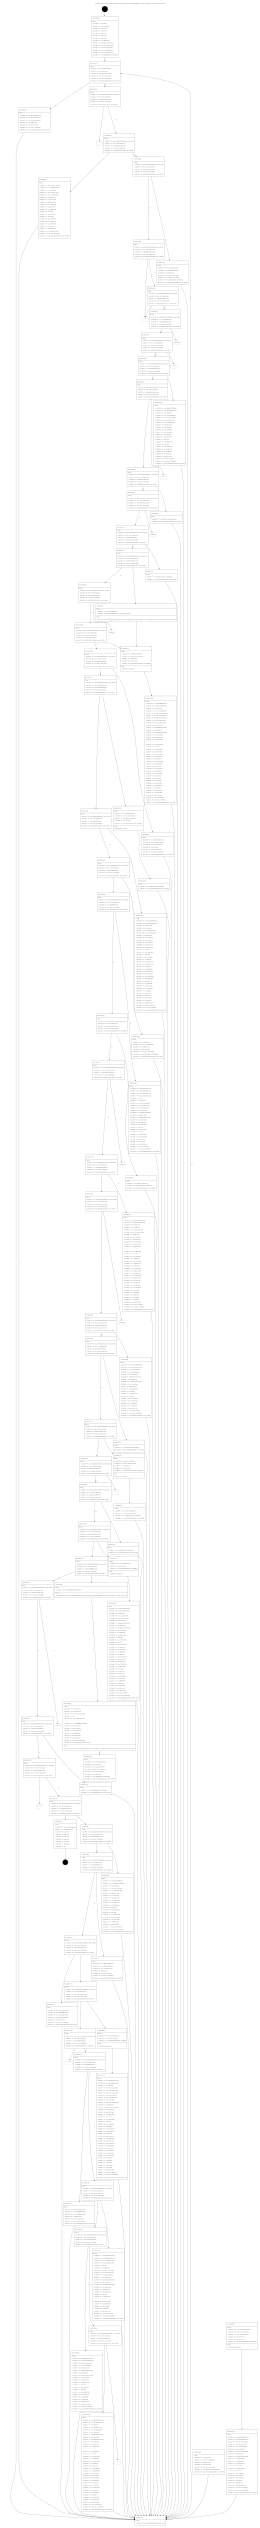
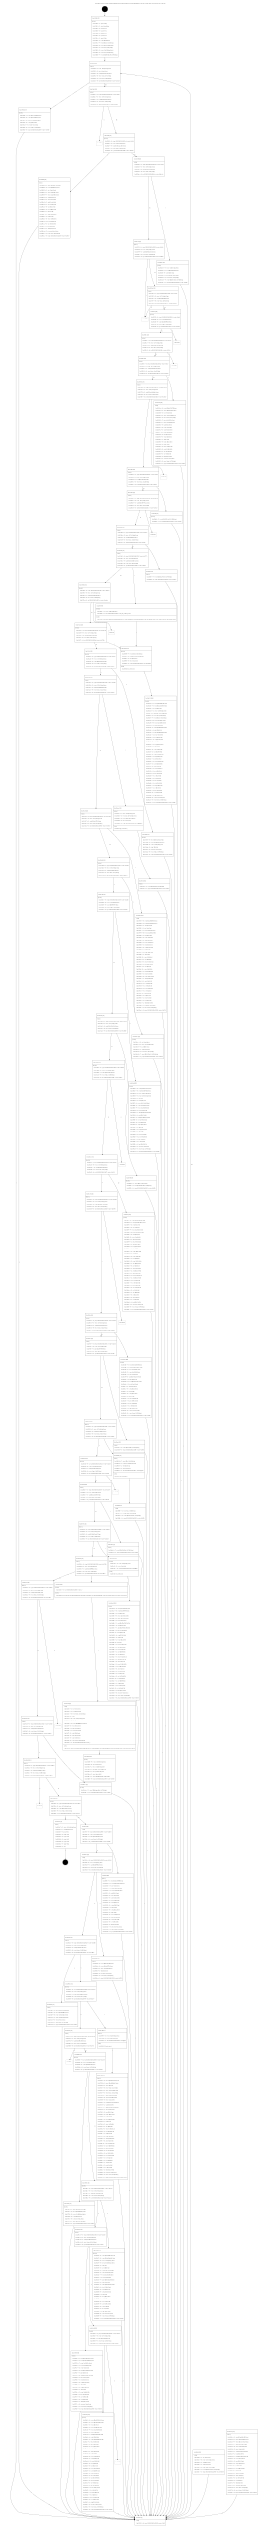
(242, 2336) -> none
